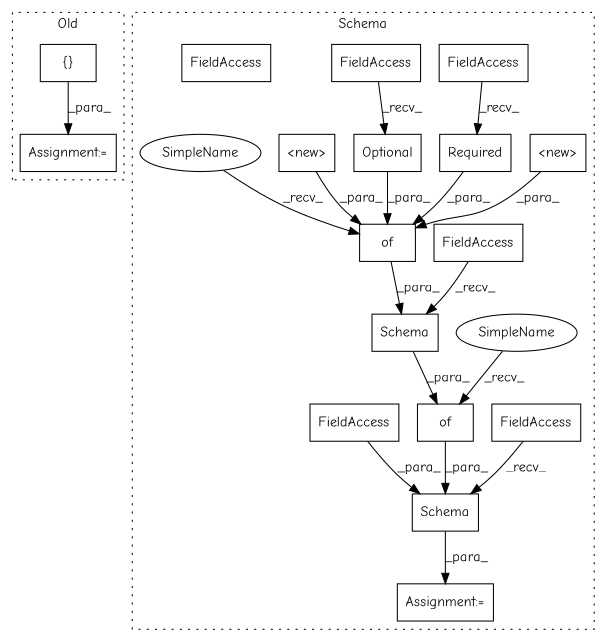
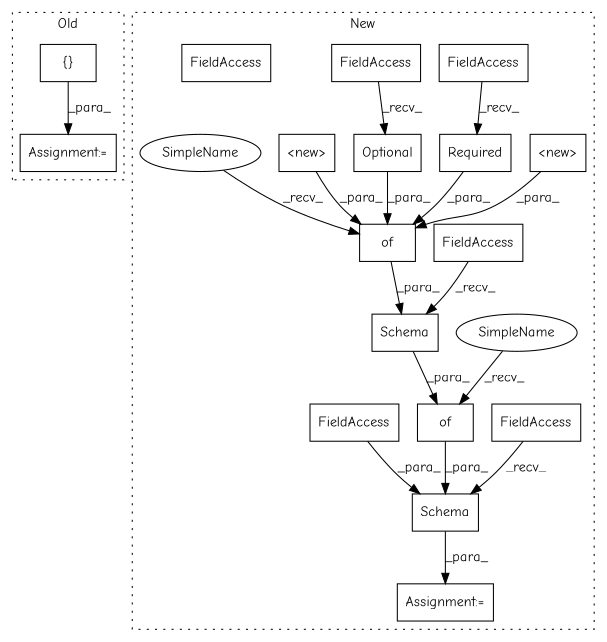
(363, 24) -> (363, 24)
